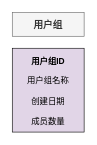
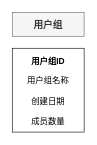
(48, 90) -> (48, 90)
